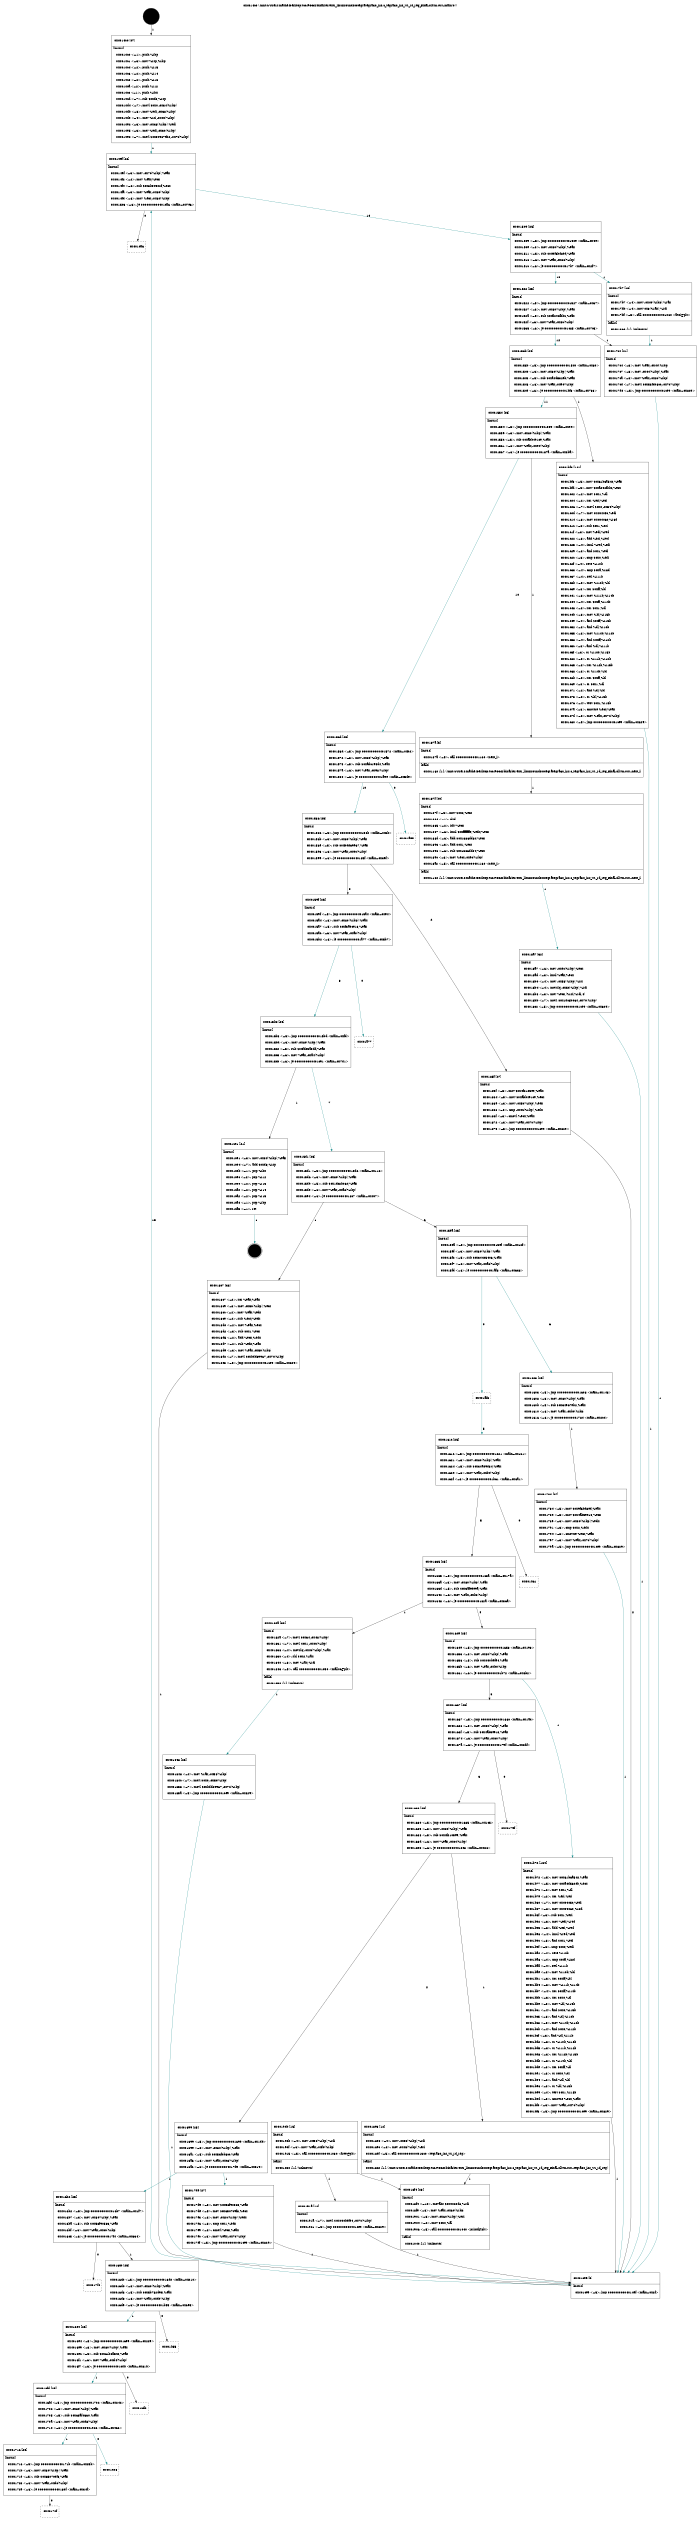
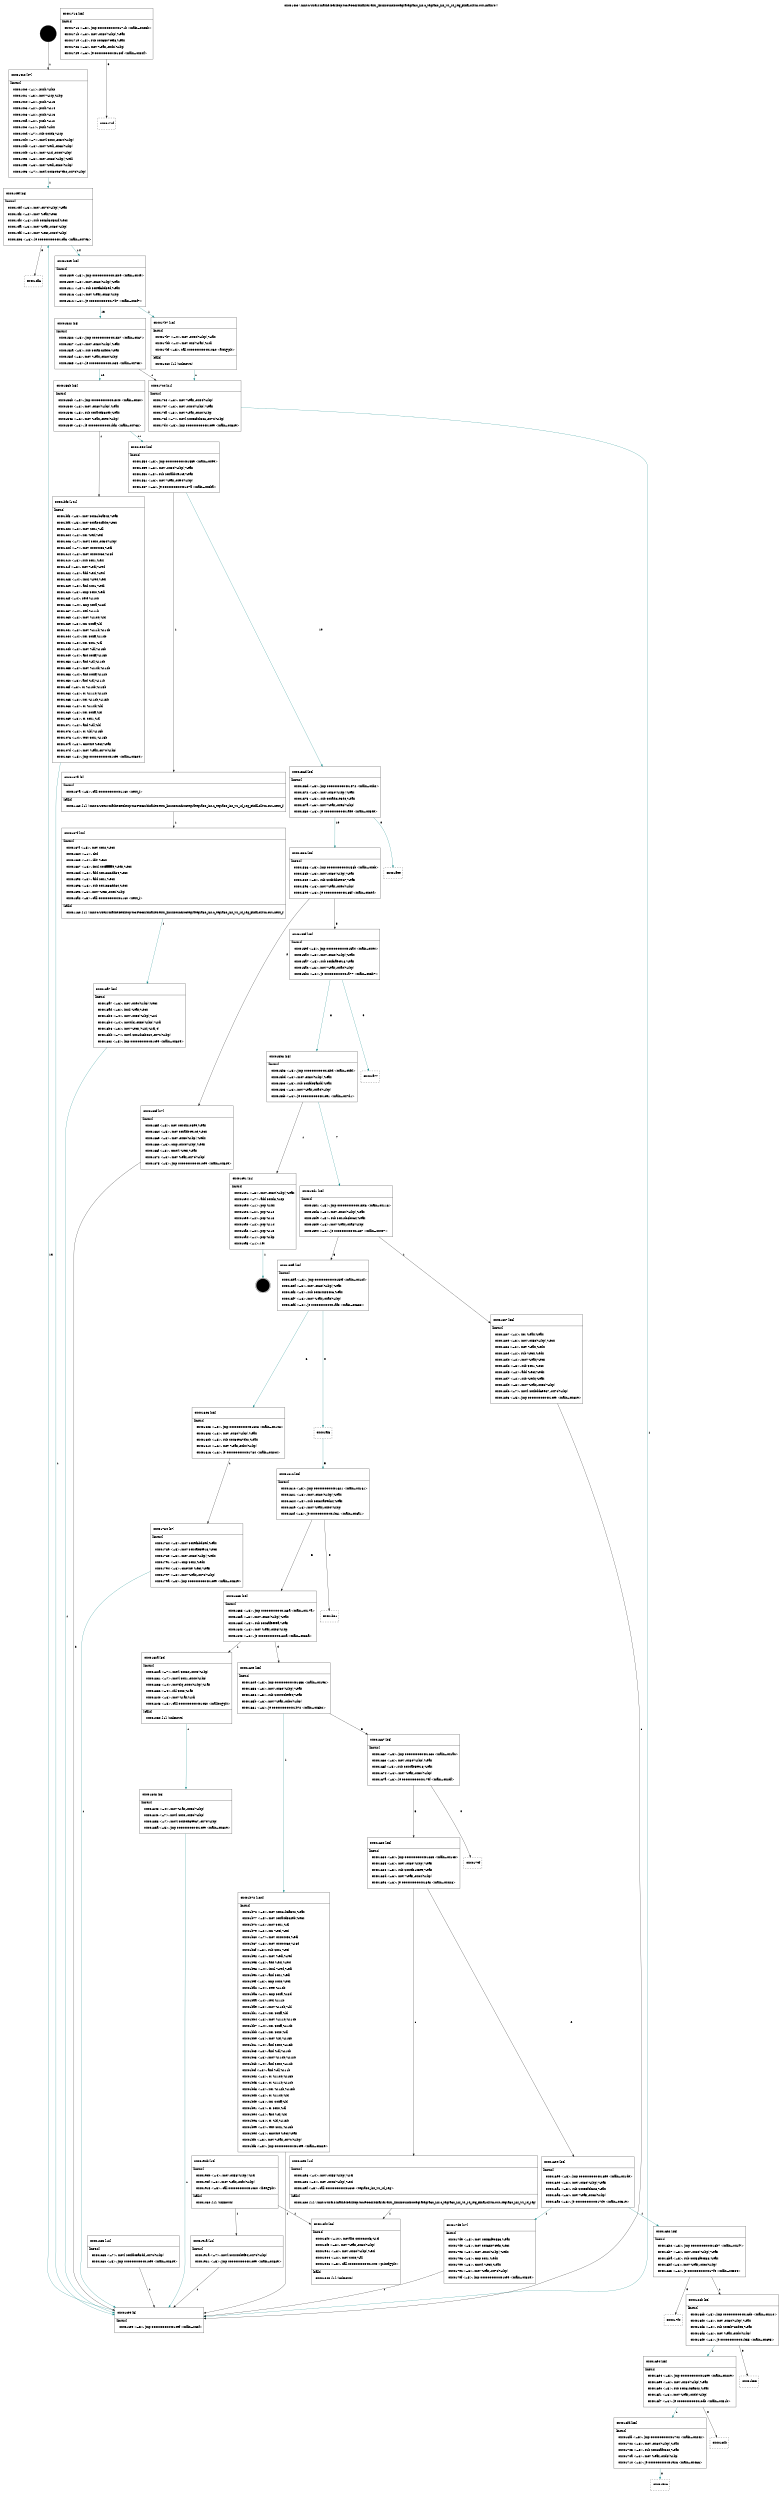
none -> (133, 2252)
(65, 2438) -> none
